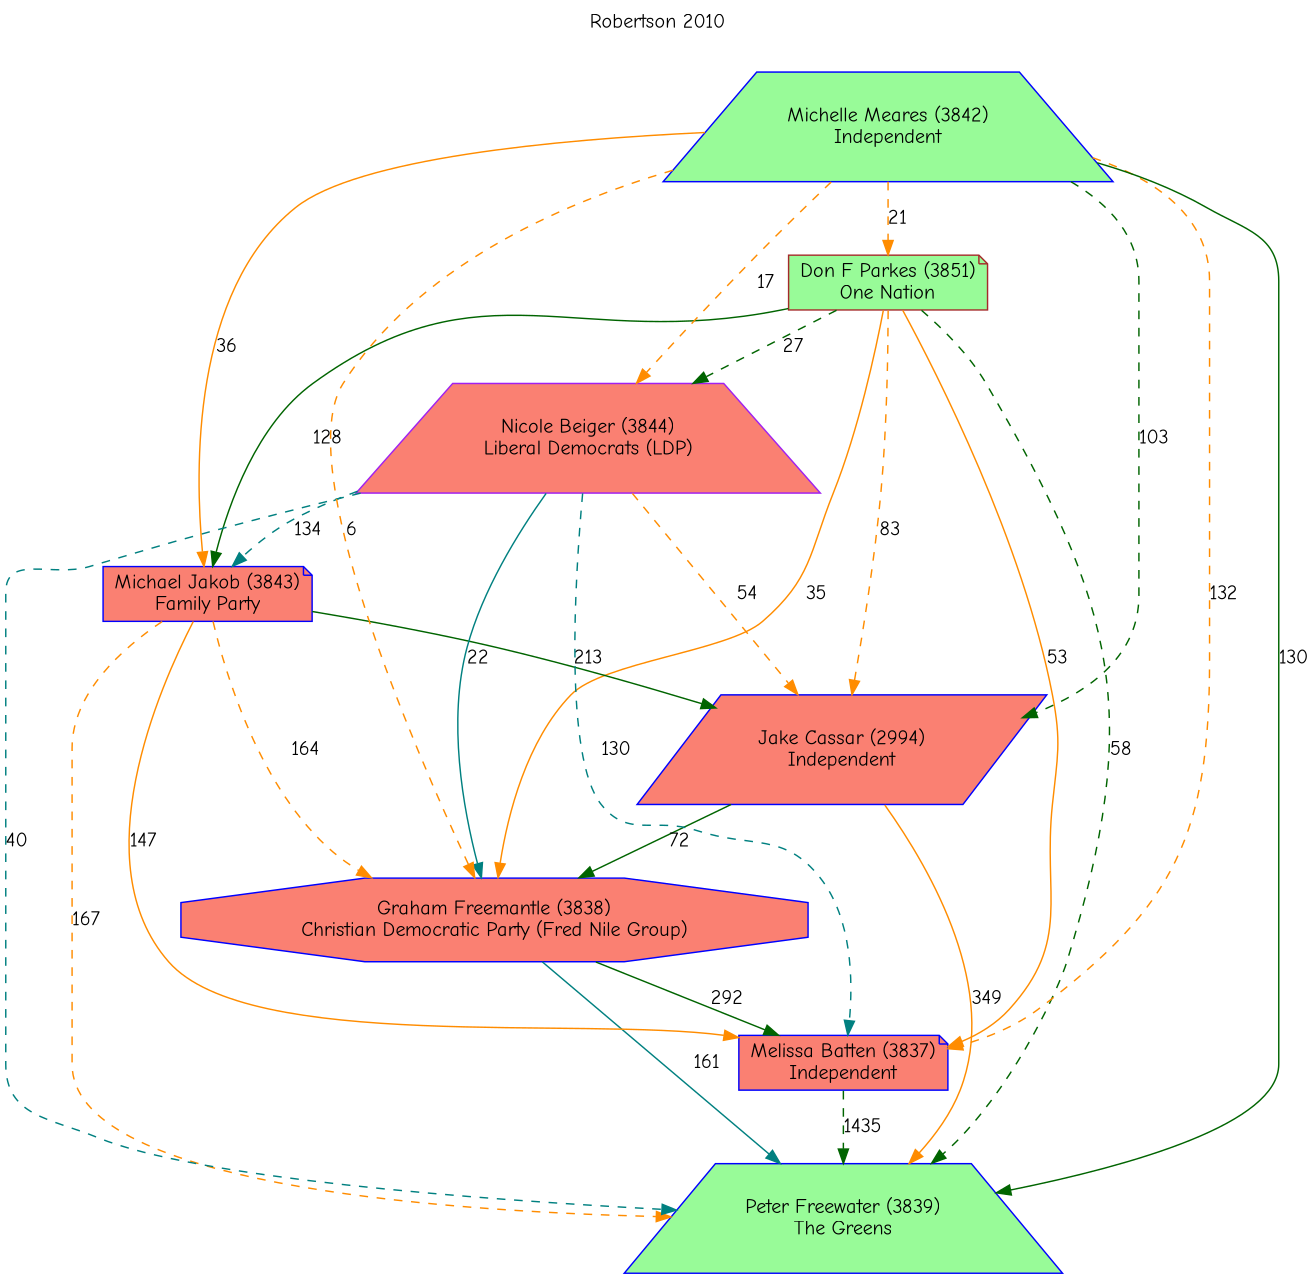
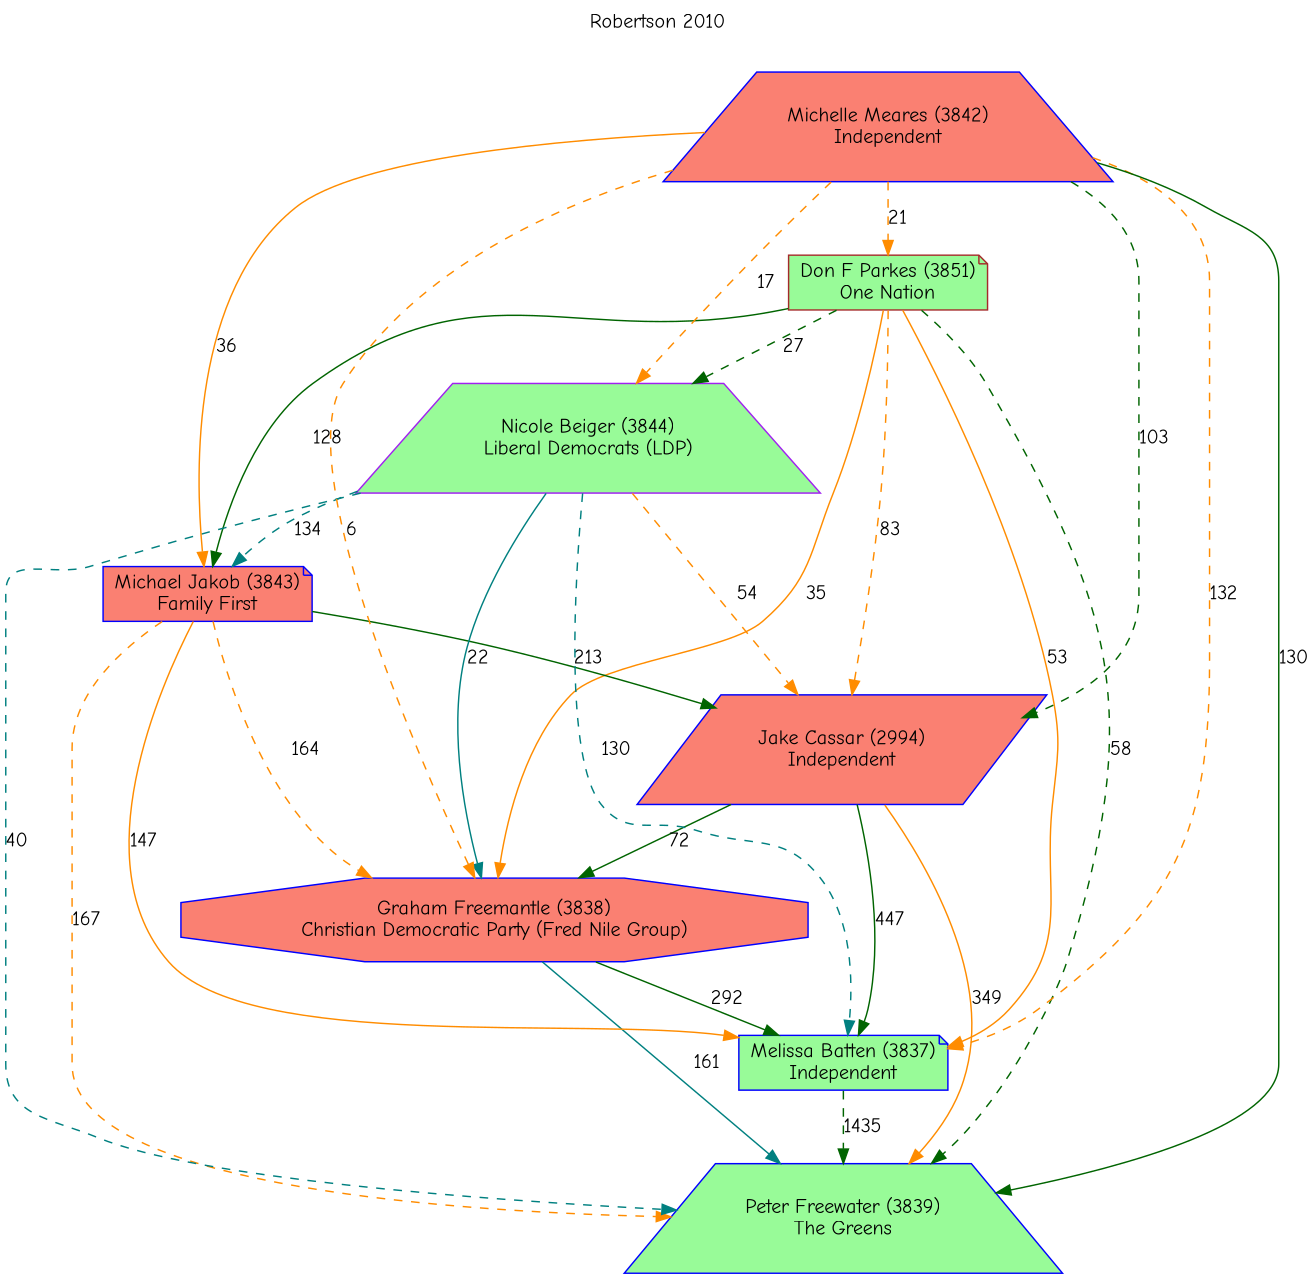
(888, 127) -> (888, 127)
(588, 438) -> (588, 438)
(208, 594) -> (208, 594)
none -> (874, 913)
(843, 1063) -> (843, 1063)
